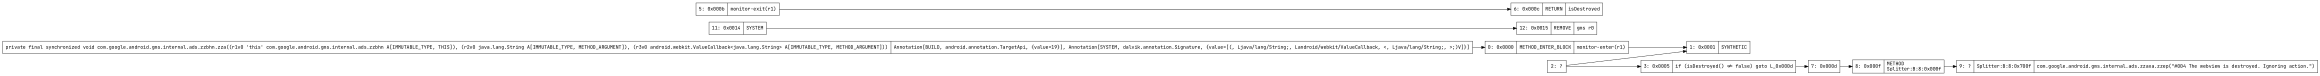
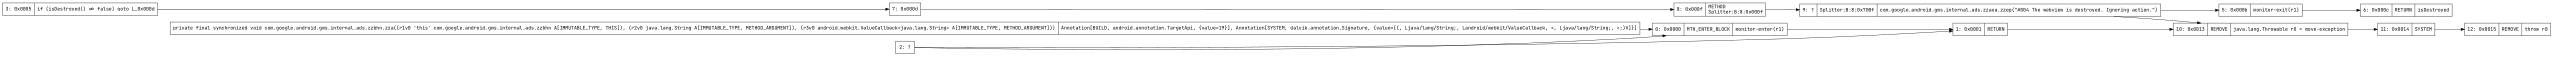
none -> (2188, 10)
(1585, 28) -> (2536, 29)
none -> (2261, 29)
(1545, 47) -> (1708, 29)
(1734, 47) -> (1996, 29)
(1602, 66) -> (1289, 49)
